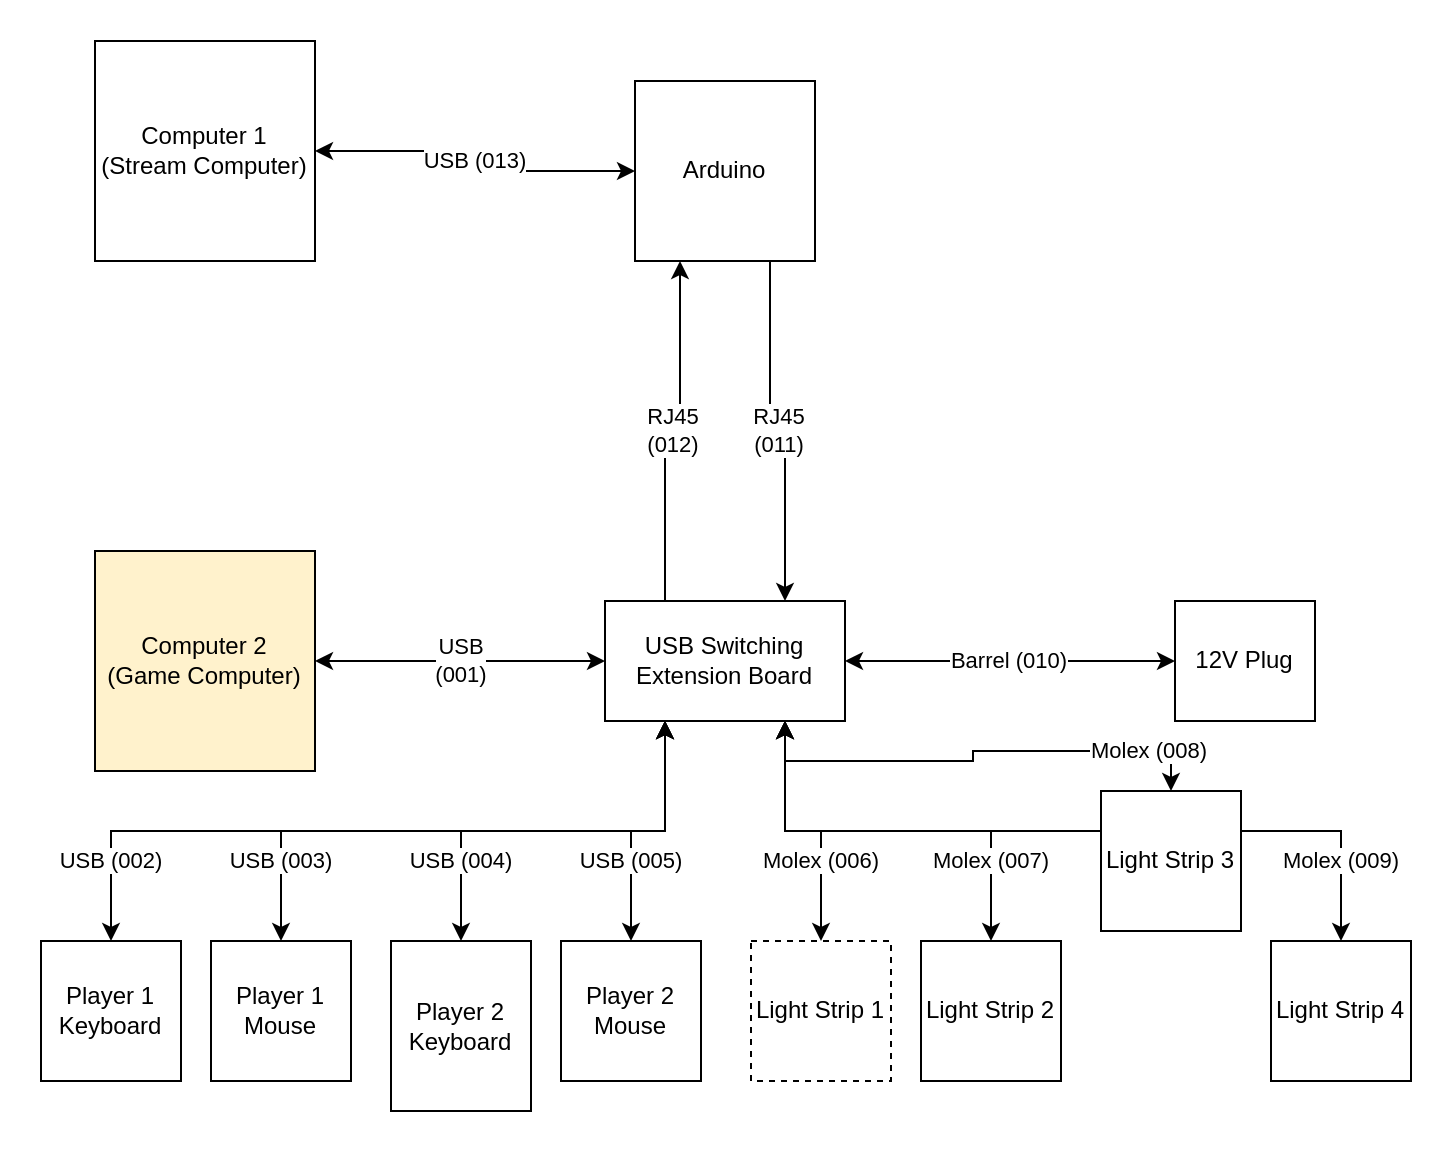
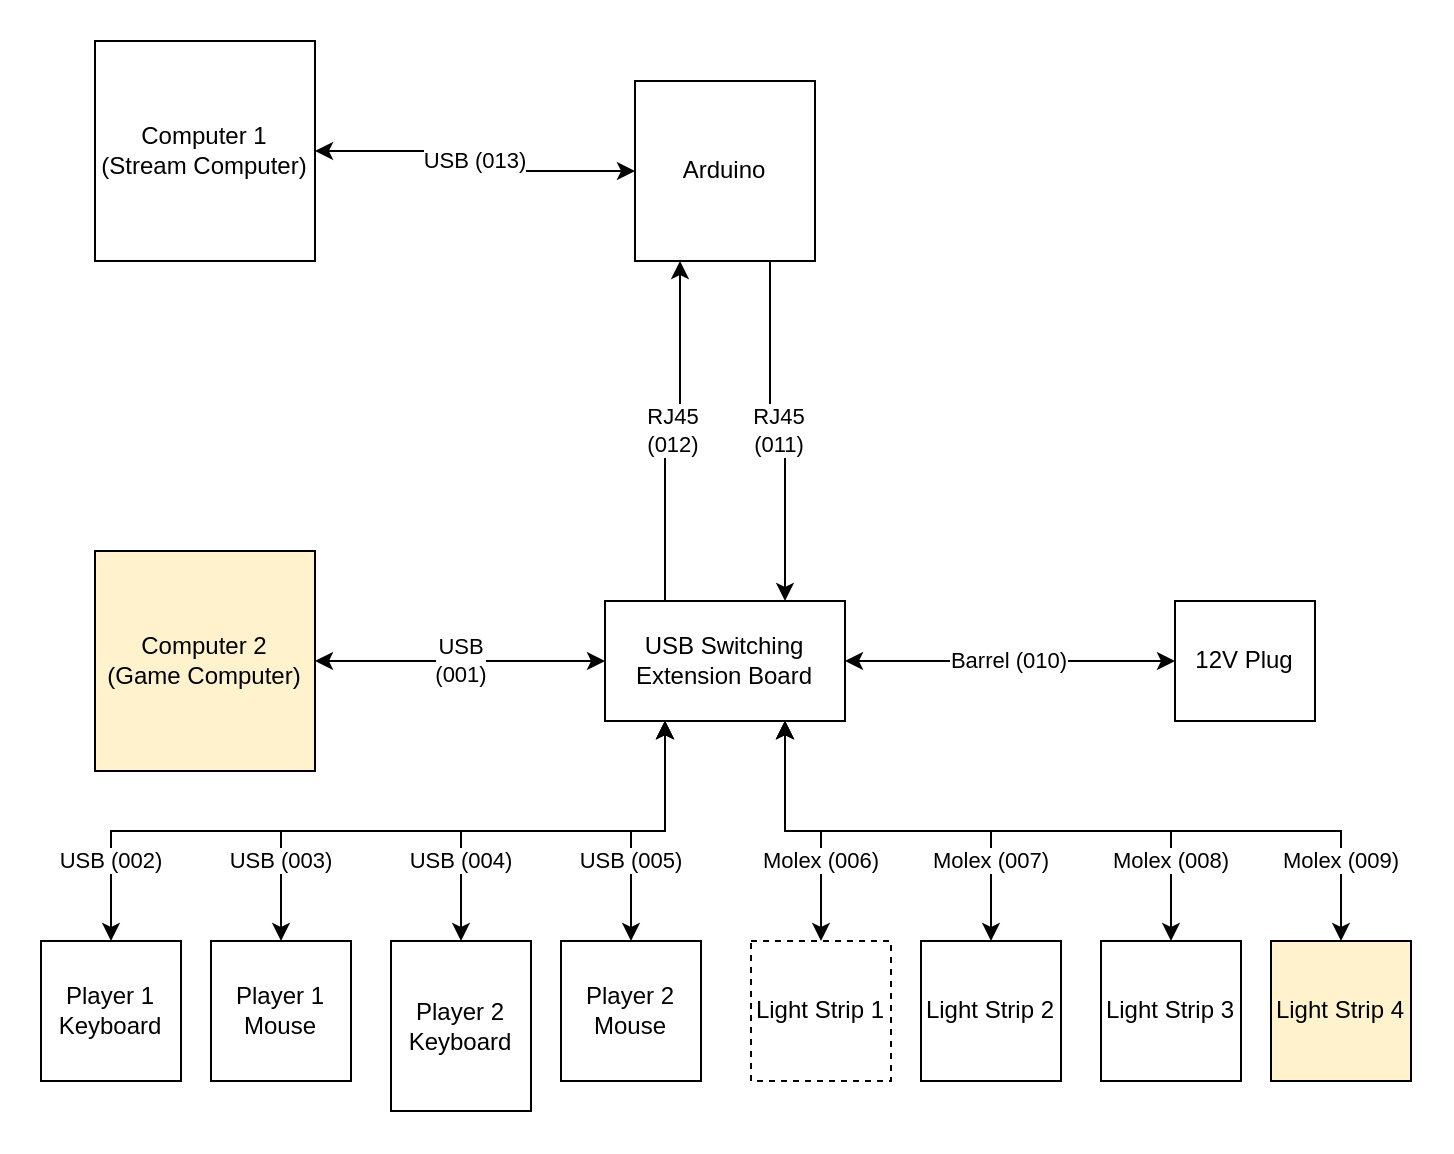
(1171, 861) -> (1171, 1011)
(1341, 1011) -> (1341, 1011)
